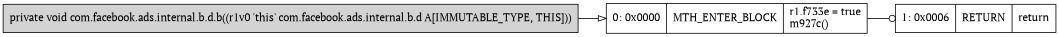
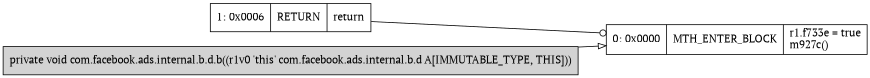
(878, 18) -> (485, 27)
